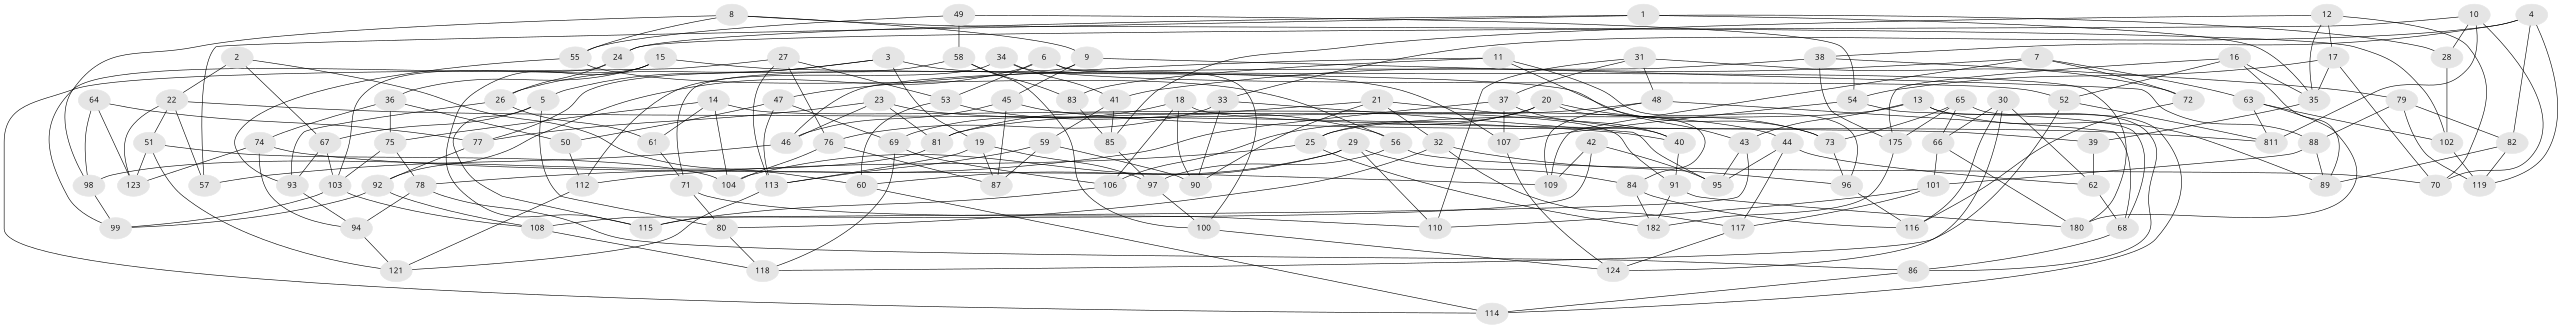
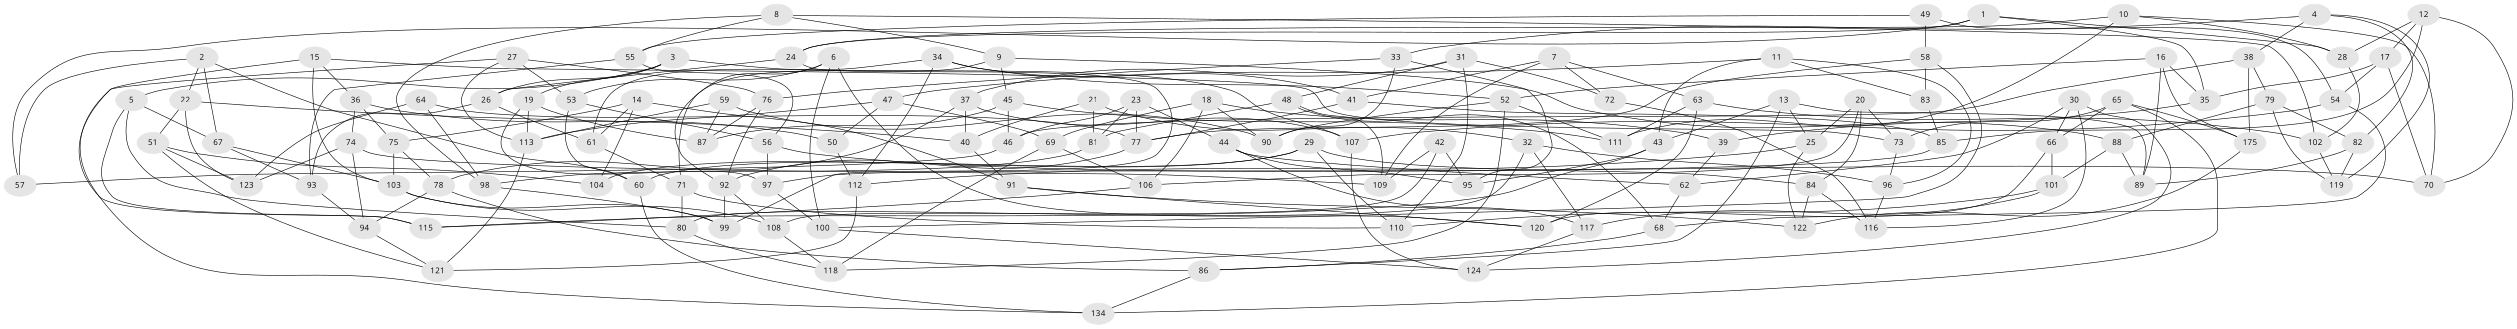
(2310, 56) -> (2386, 35)
none -> (743, 69)
(1078, 123) -> (1245, 123)
(1274, 139) -> (1394, 114)
(188, 143) -> (69, 77)
(2271, 143) -> (1615, 143)
(781, 164) -> (742, 141)
(1653, 228) -> (1800, 228)
(2077, 228) -> (1537, 228)
(1492, 314) -> (1098, 314)
